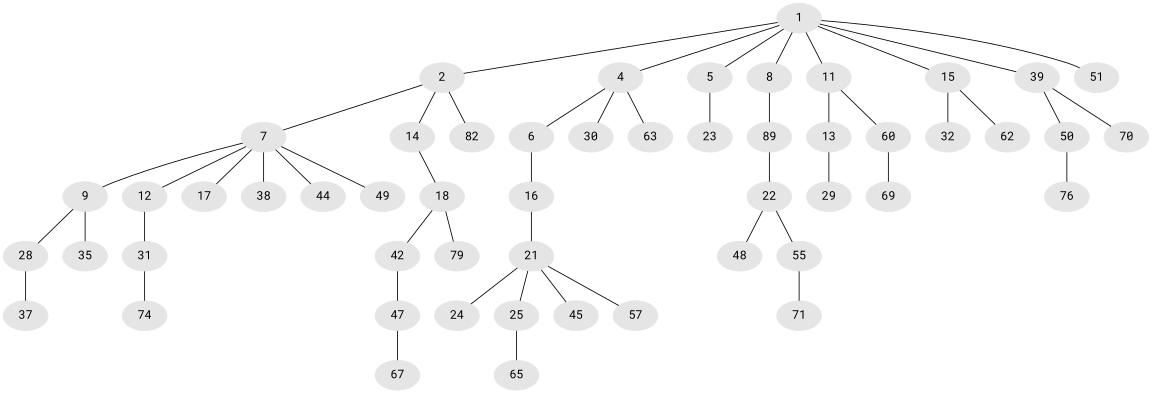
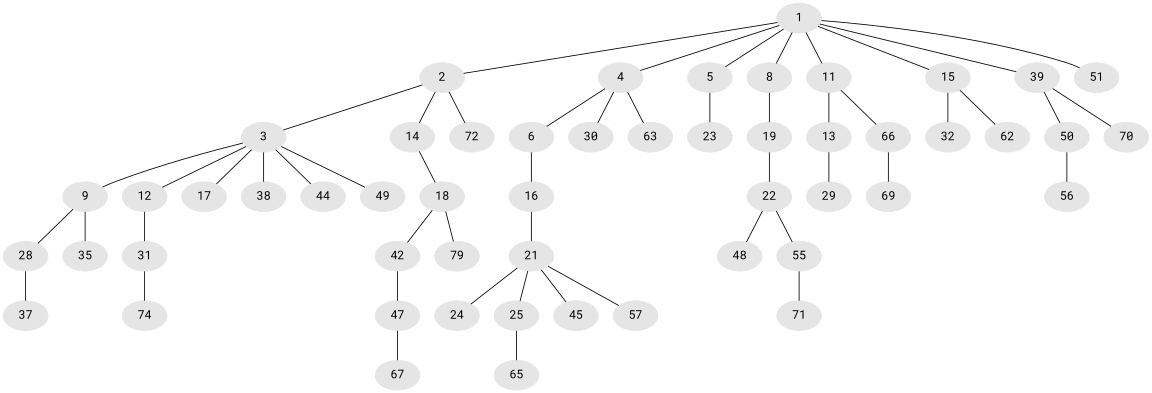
(264, 137) -> (264, 137)
(472, 137) -> (472, 137)
(769, 137) -> (769, 137)
(888, 137) -> (888, 137)
(1067, 197) -> (1067, 197)
